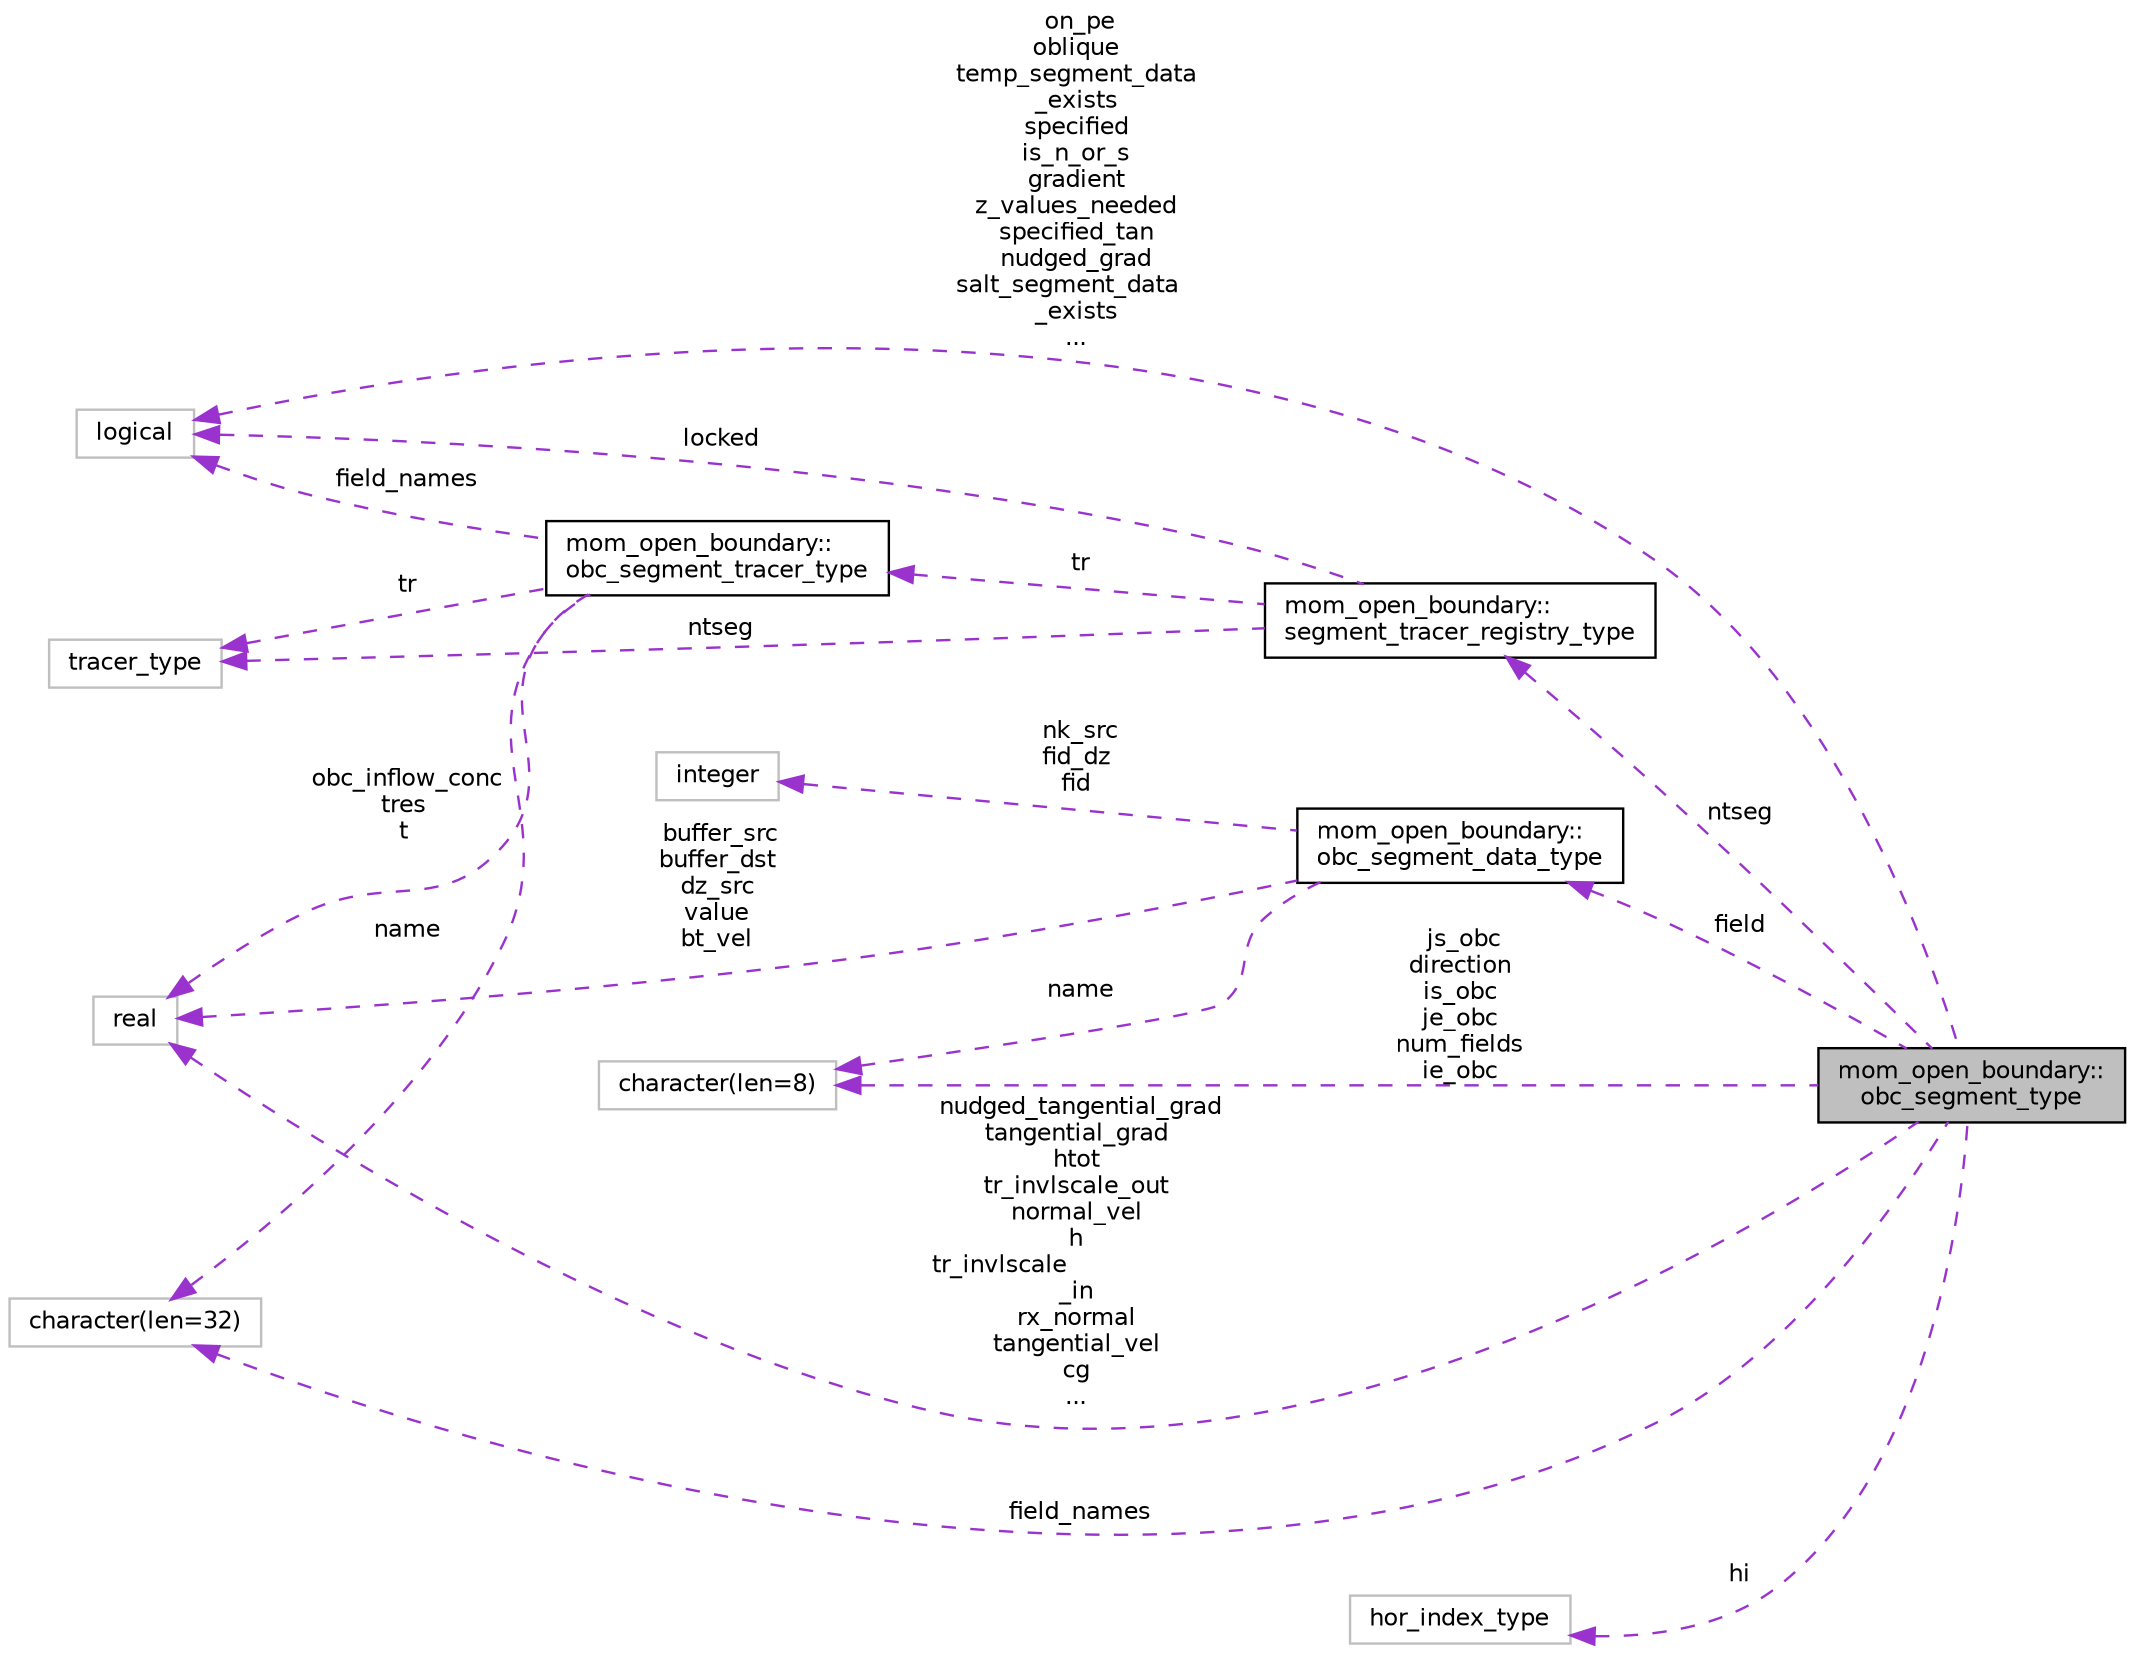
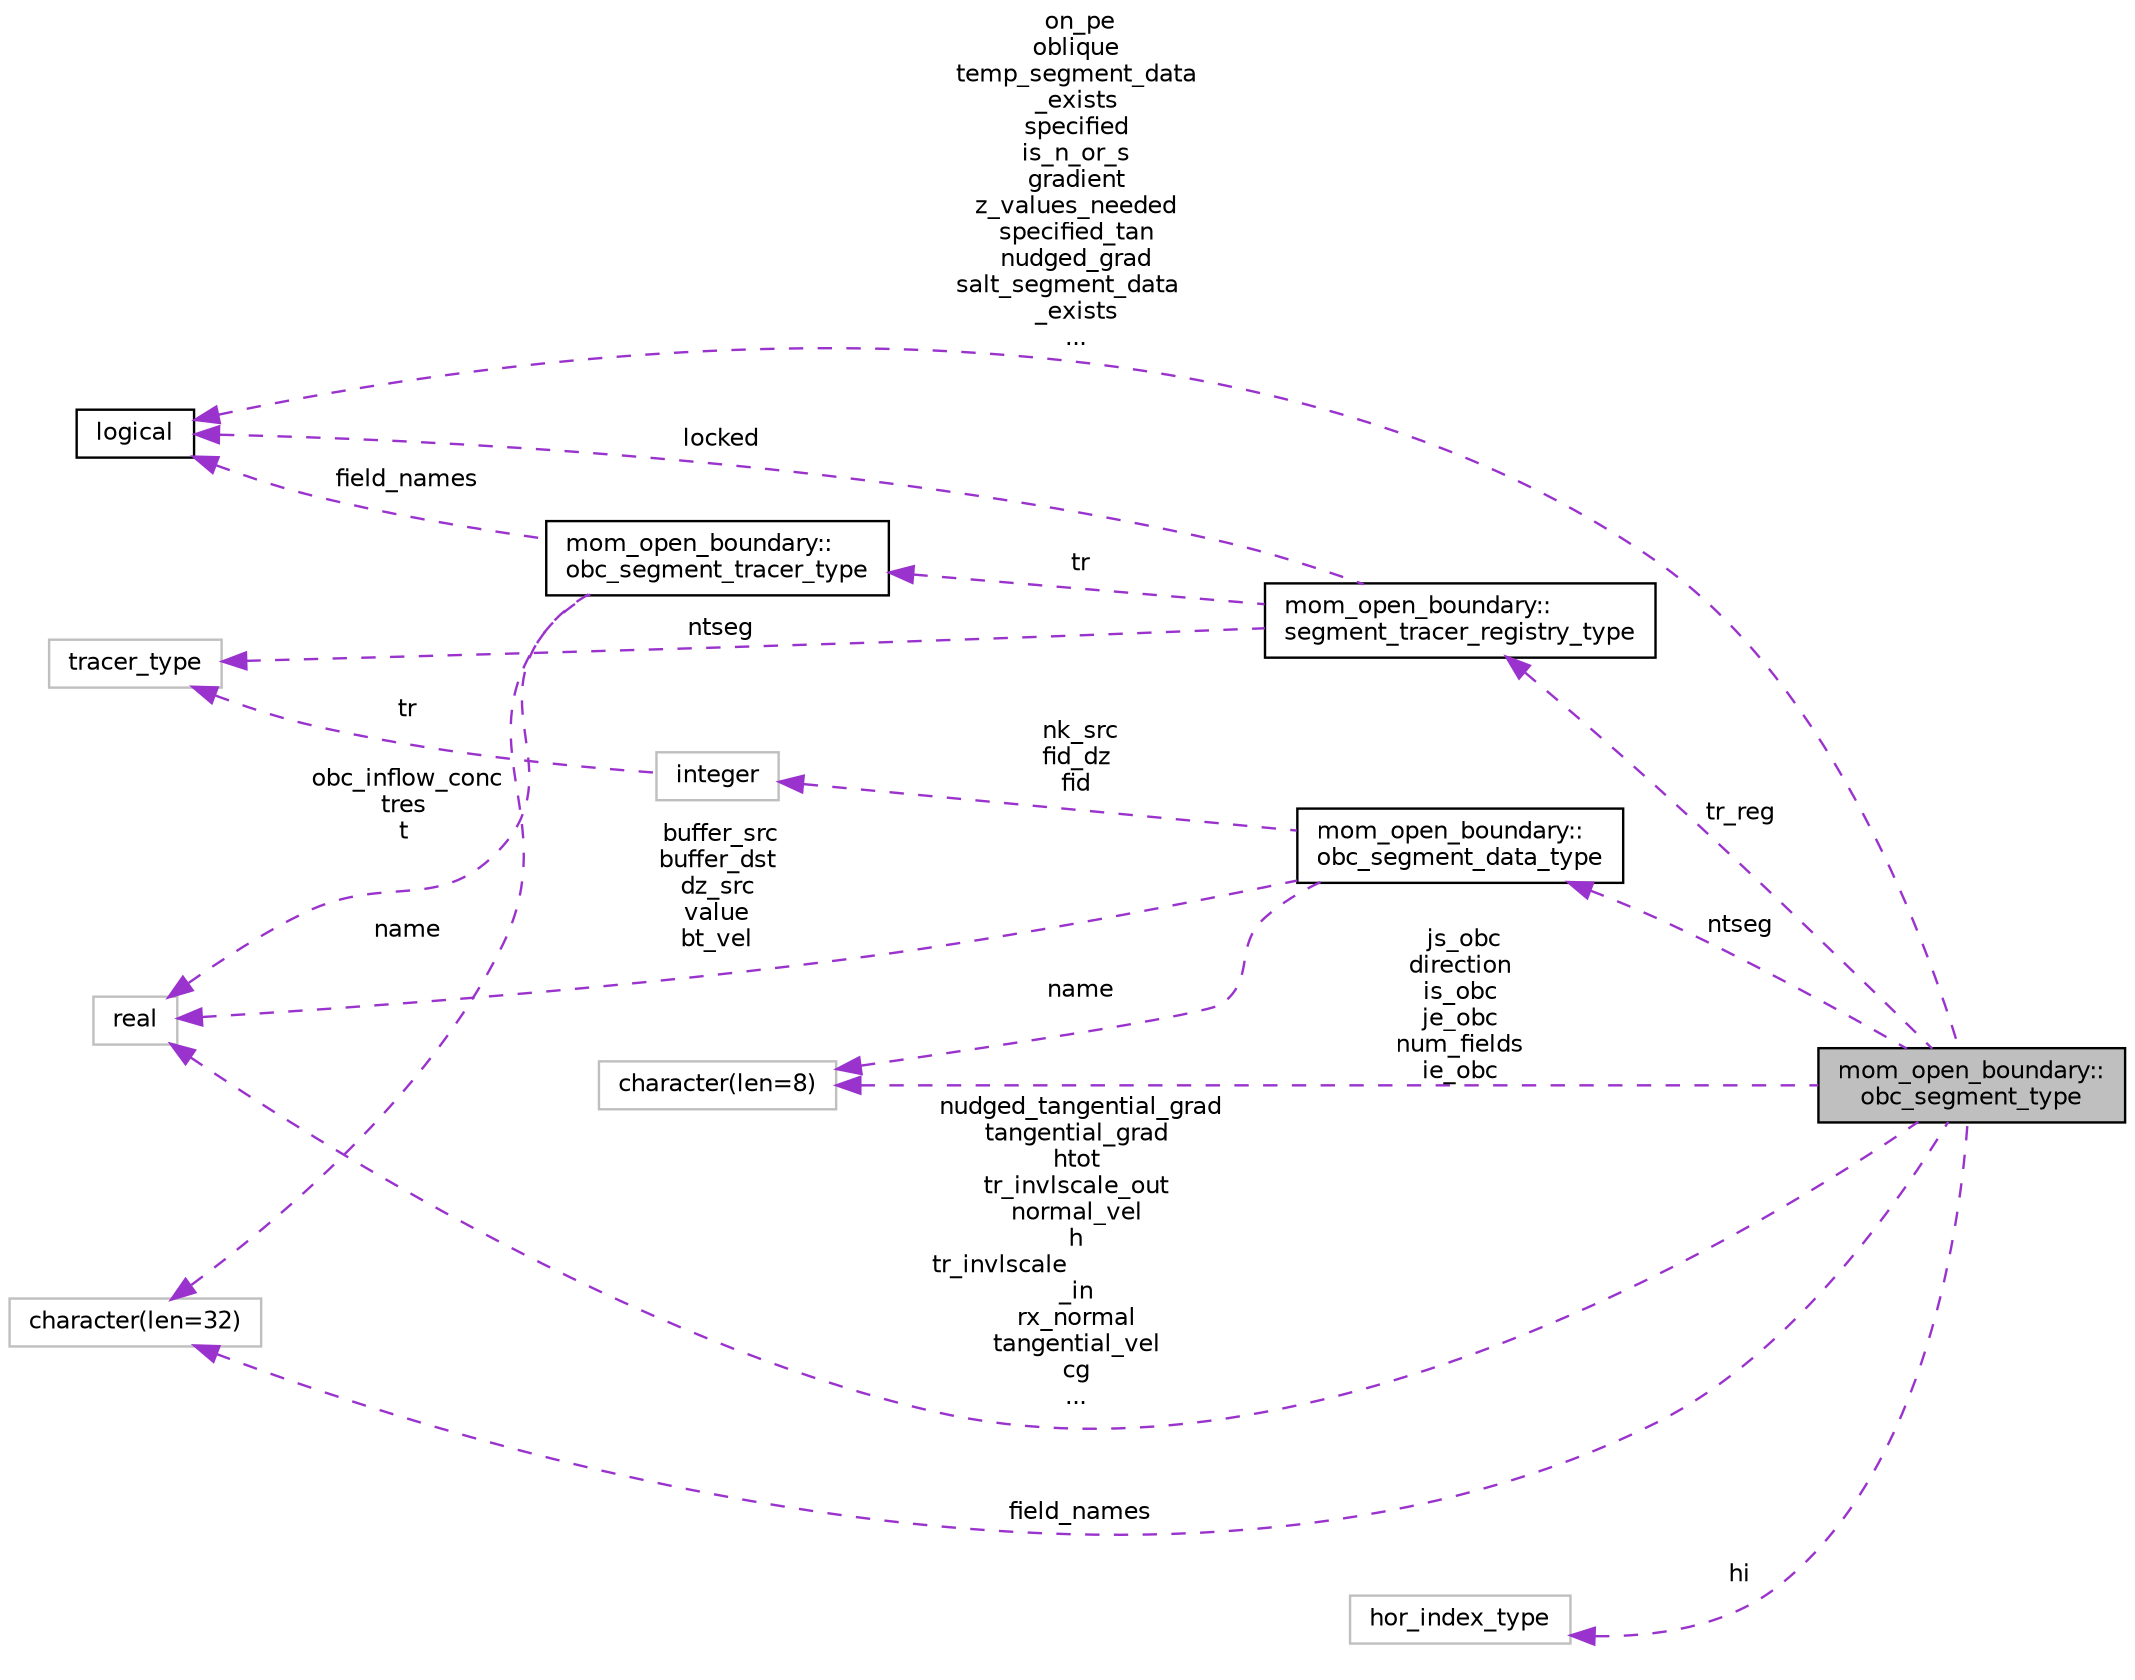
(135, 434) -> (135, 434)
(396, 616) -> (433, 748)
(1737, 813) -> (1737, 813)
(1737, 926) -> (1737, 926)
